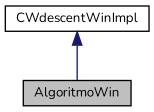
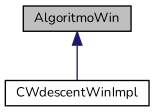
(77, 63) -> (77, 63)
